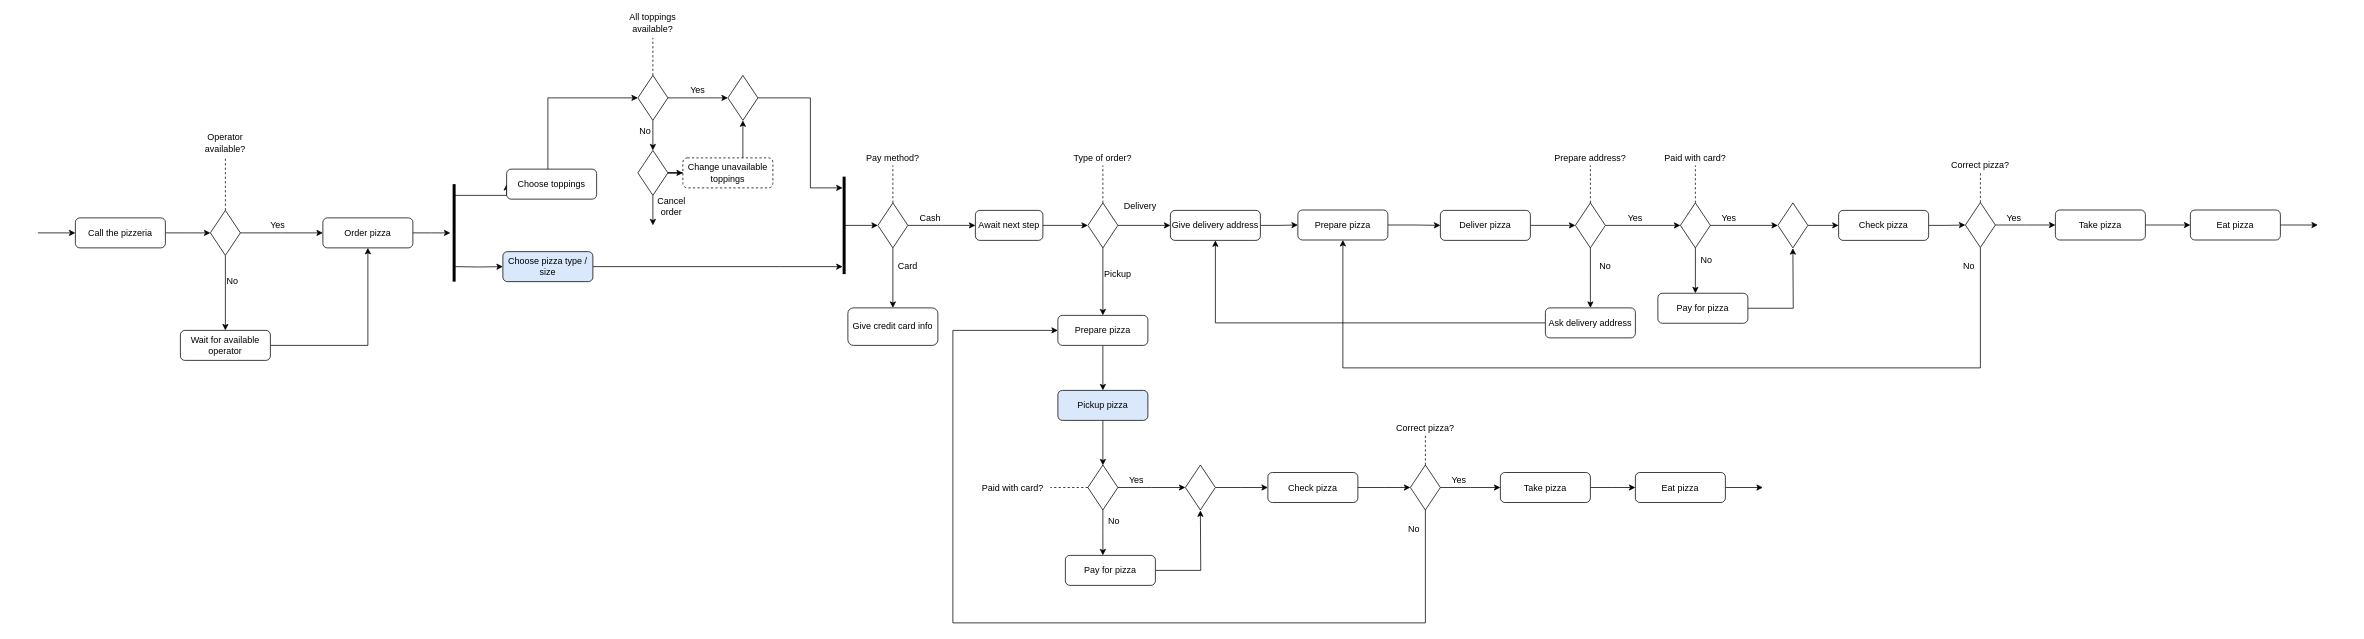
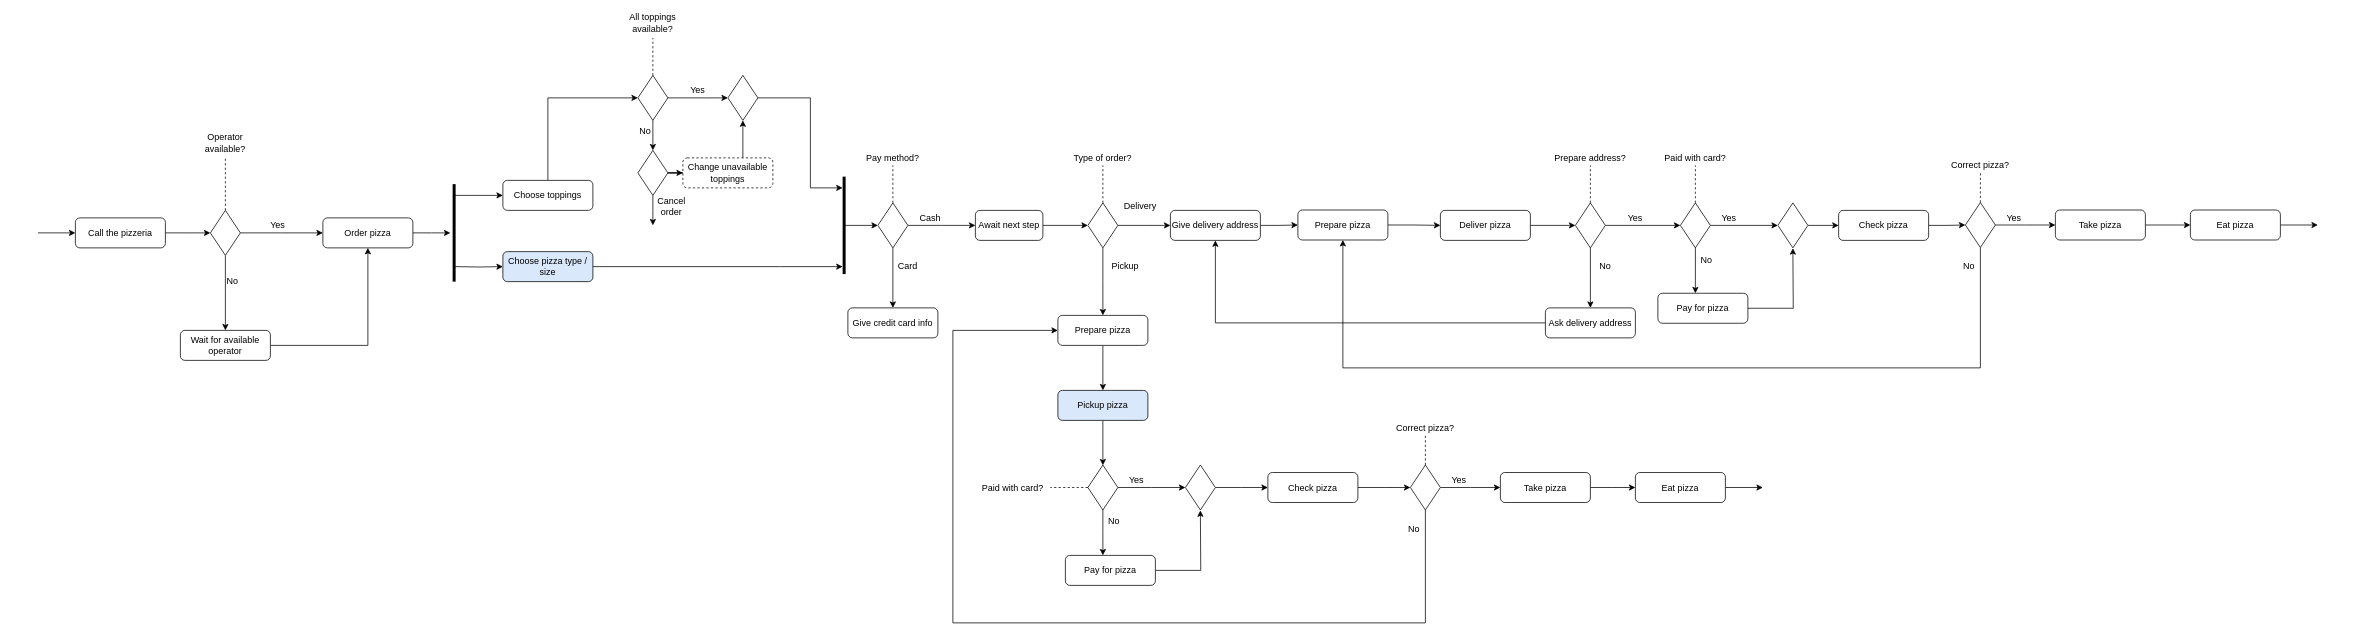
(552, 184) -> (548, 195)
(1118, 274) -> (1125, 267)
(893, 327) -> (893, 323)
